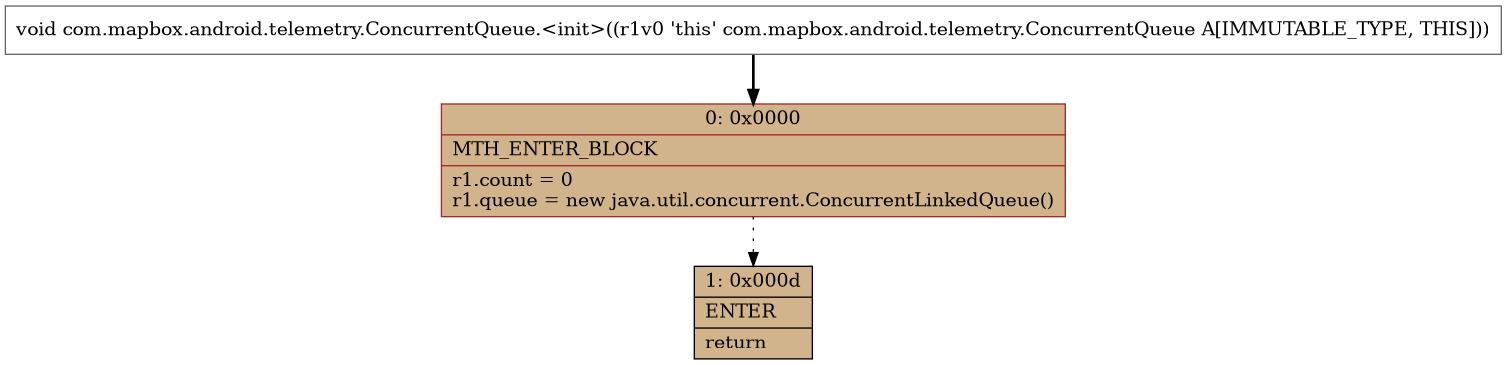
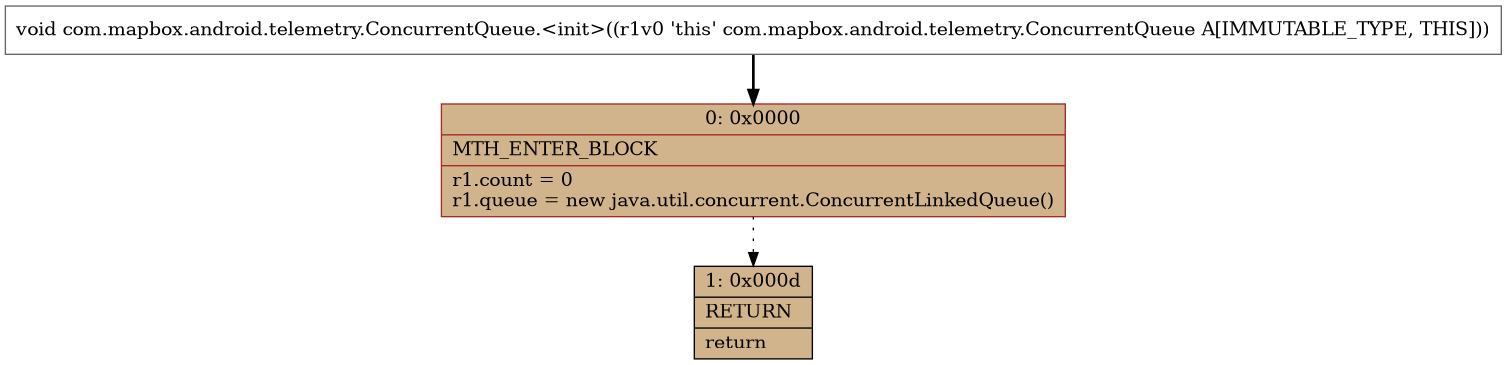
(741, 312) -> (749, 312)
